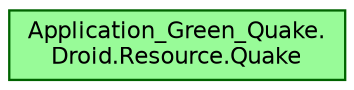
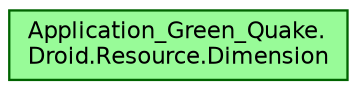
(177, 45) -> (178, 45)
